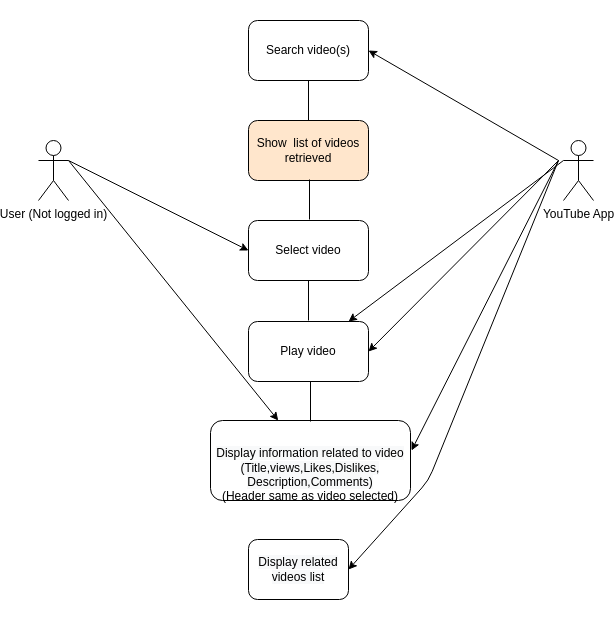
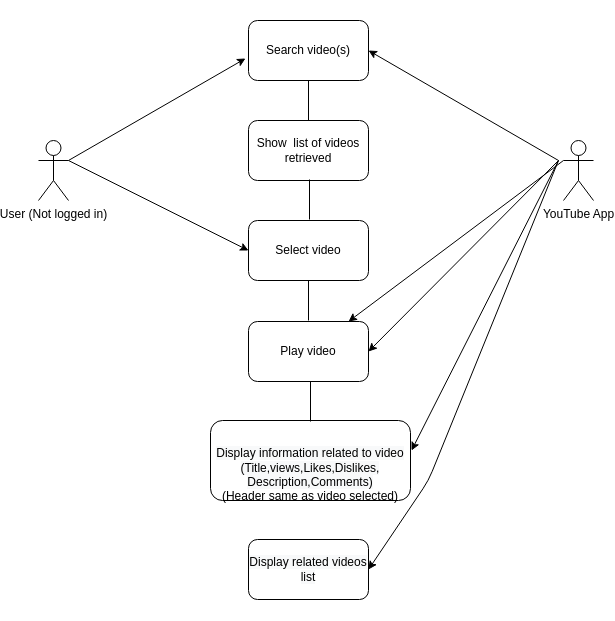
(309, 151) -> (309, 151)
(172, 289) -> (155, 111)
(299, 570) -> (309, 570)
